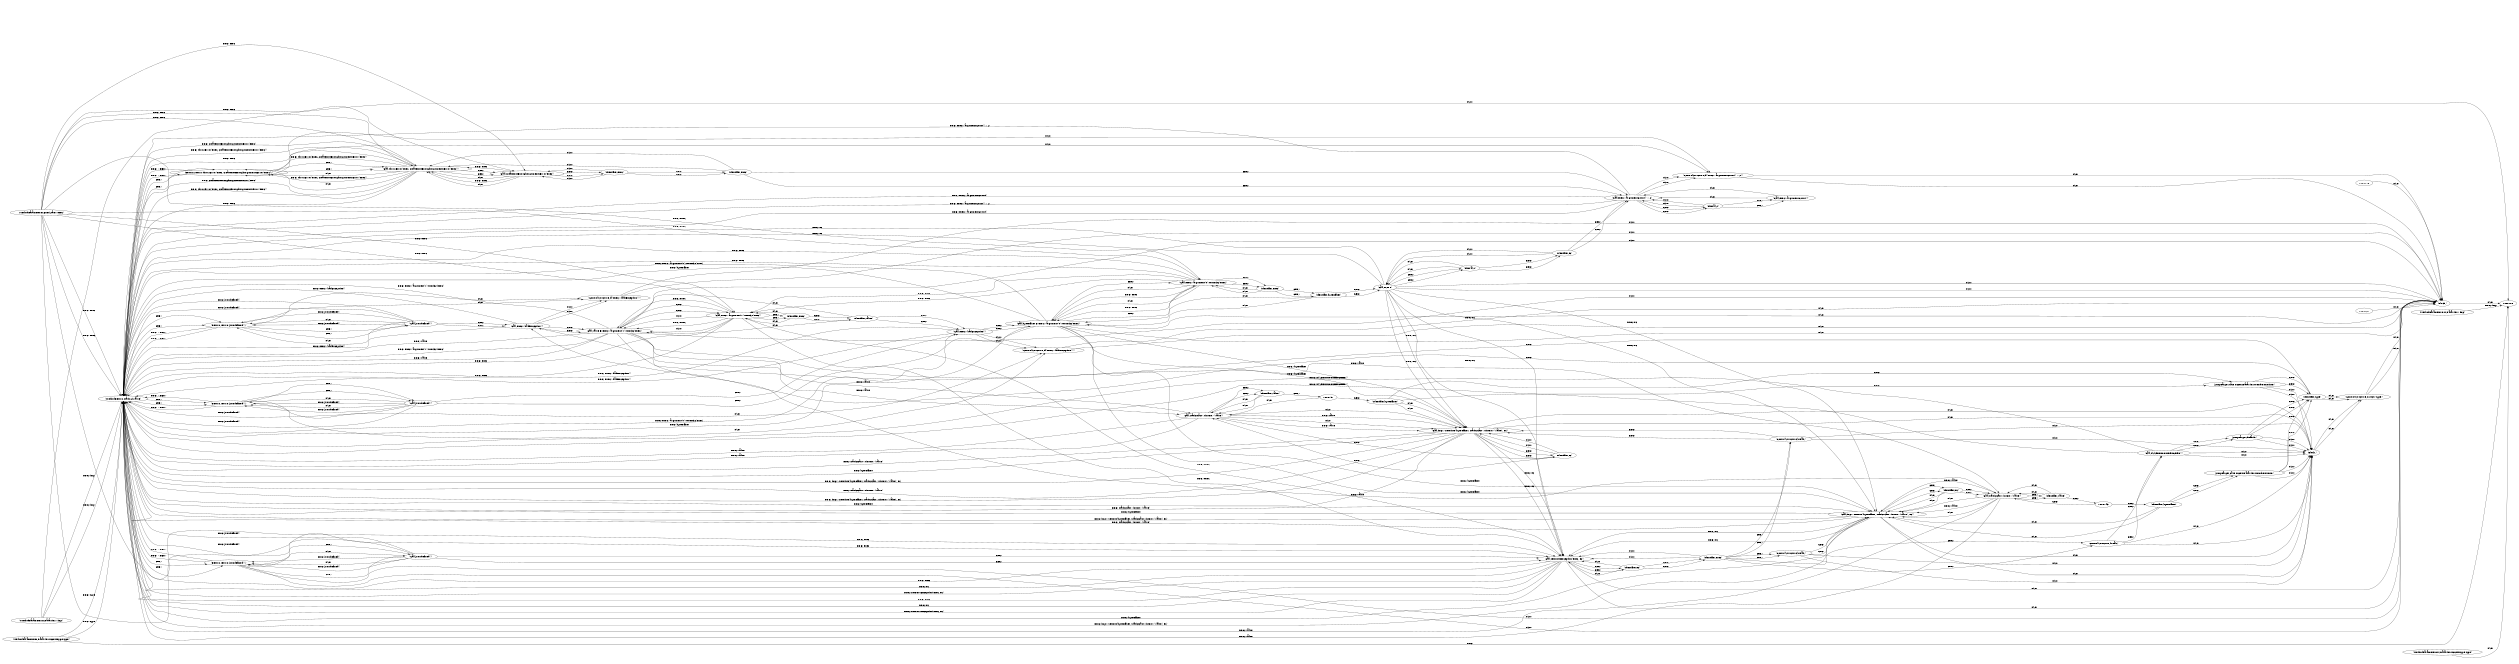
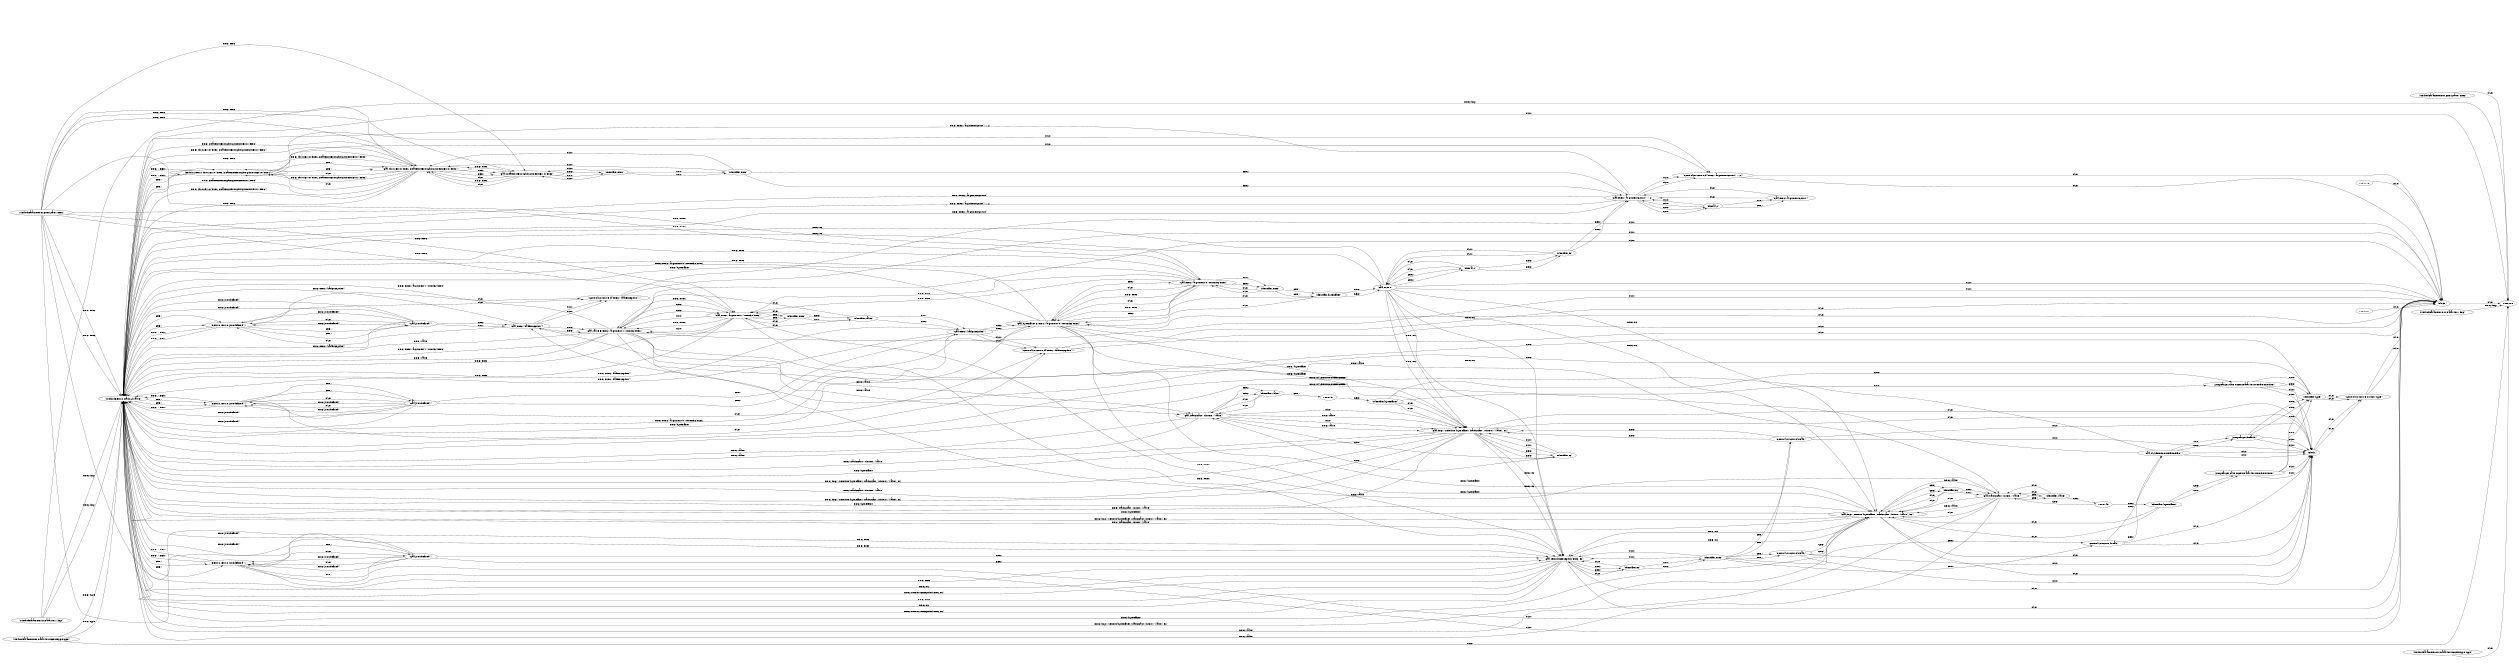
none -> (2442, 96)
(1470, 102) -> (1470, 102)
none -> (1268, 114)
(1275, 403) -> none
